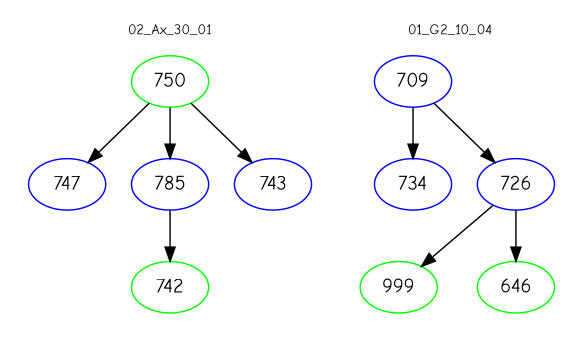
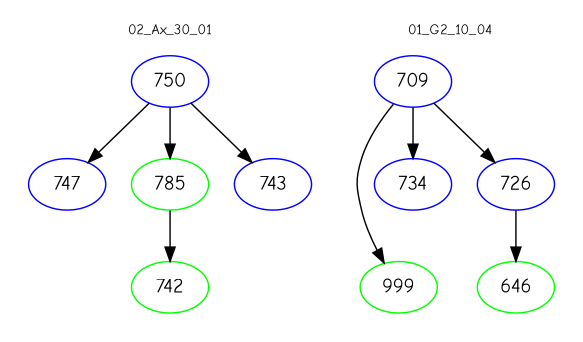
(170, 81) -> (170, 81)
(170, 184) -> (170, 184)
(463, 231) -> (358, 174)
